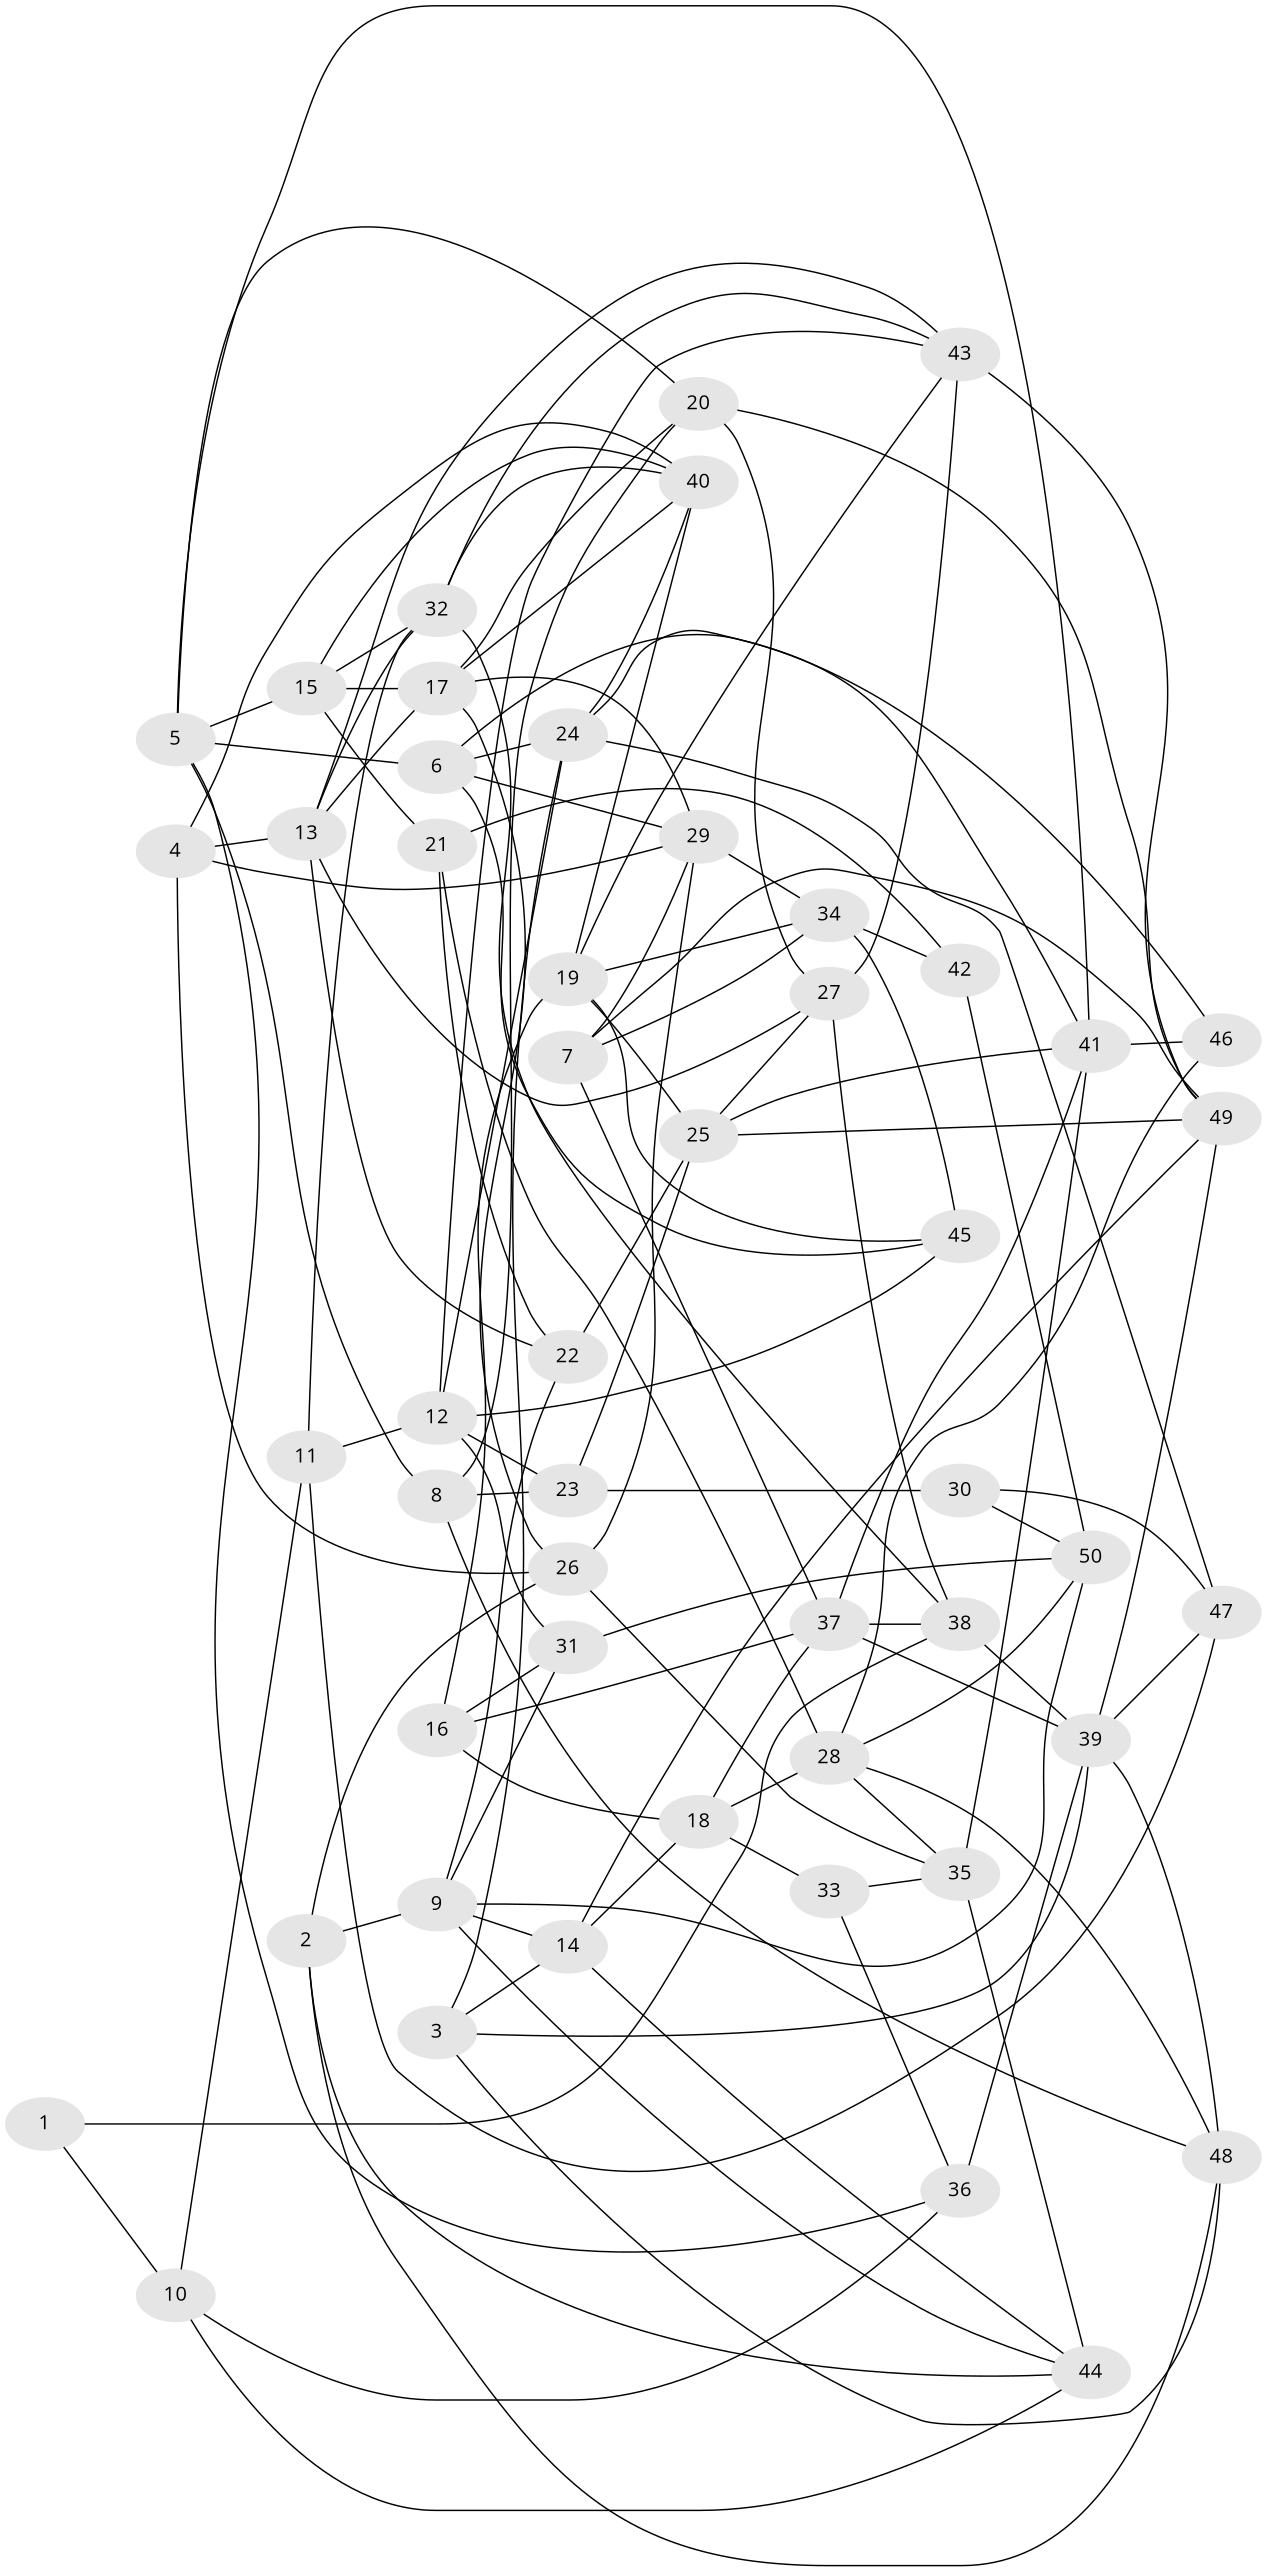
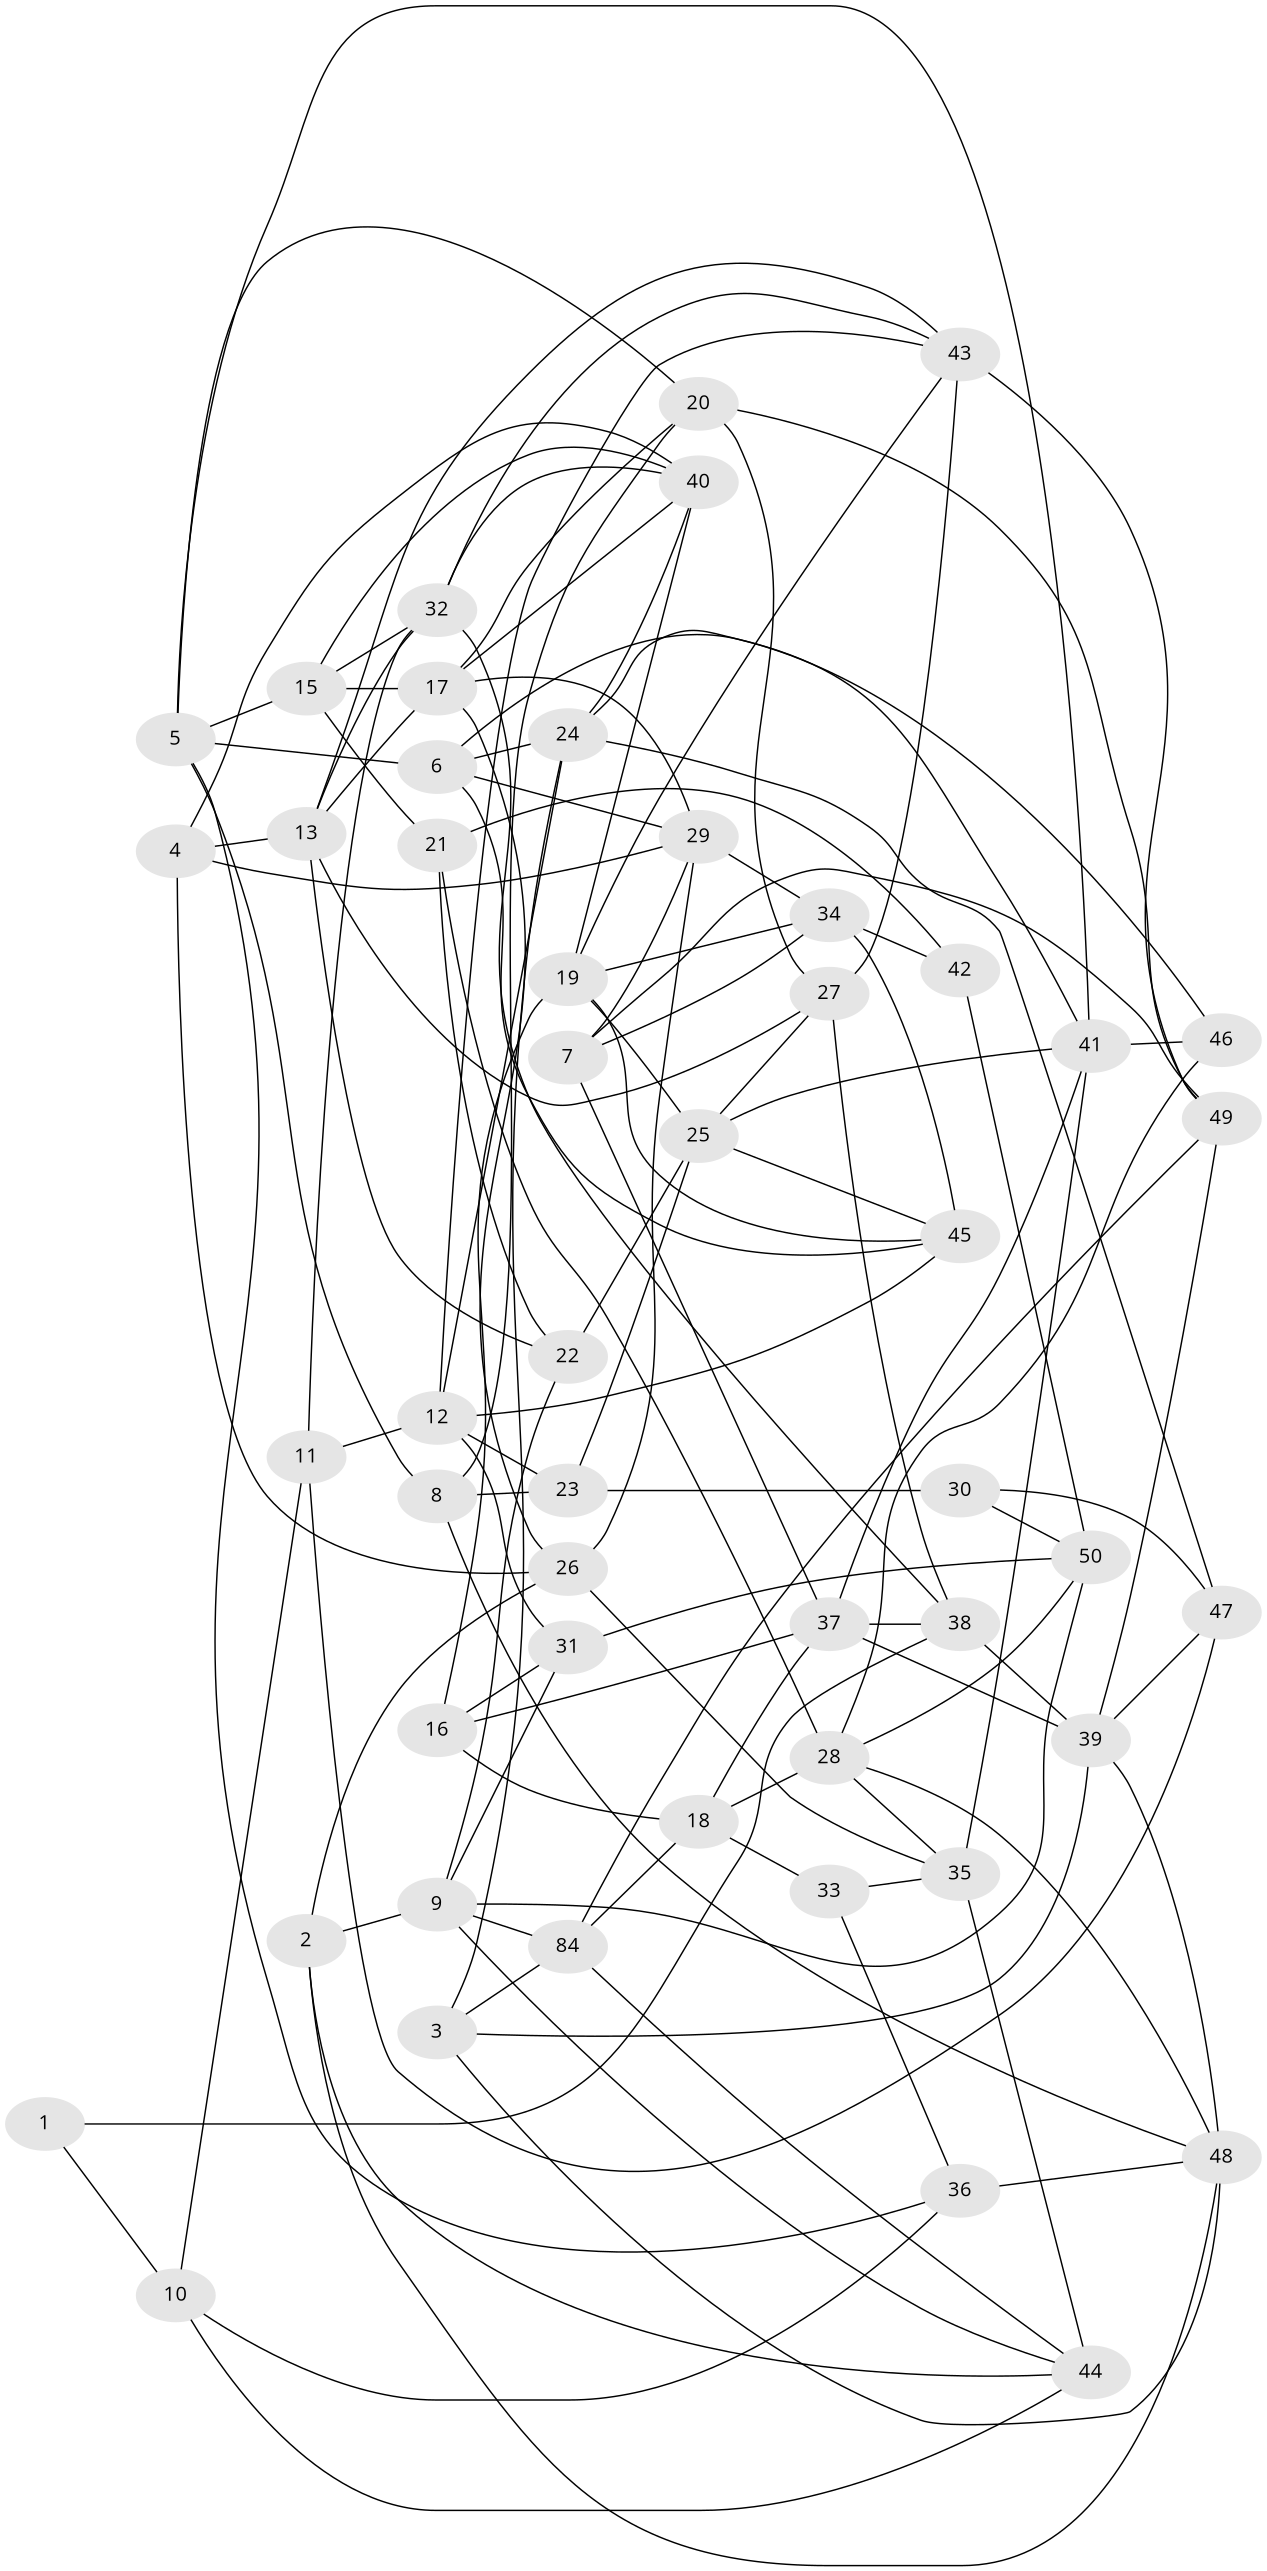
(960, 1127) -> (830, 1186)
(568, 1947) -> (568, 1947)
(1026, 1966) -> (1091, 2174)
